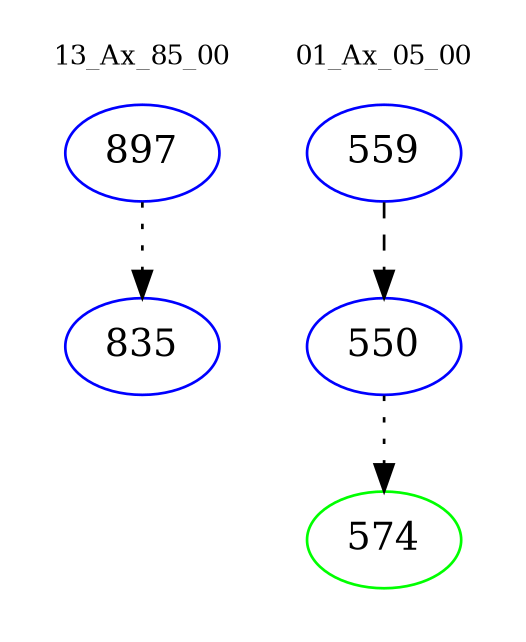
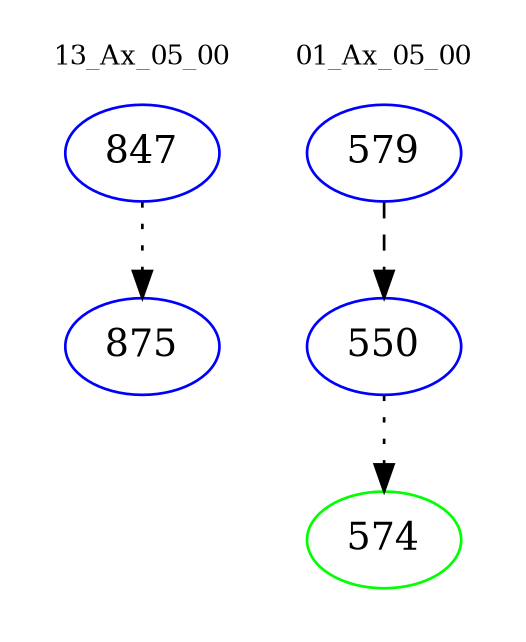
(142, 58) -> (142, 58)
(142, 153) -> (142, 153)
(384, 153) -> (384, 153)
(142, 347) -> (142, 347)
